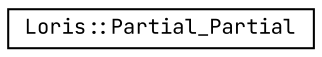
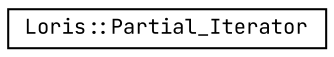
(161, 29) -> (167, 29)
